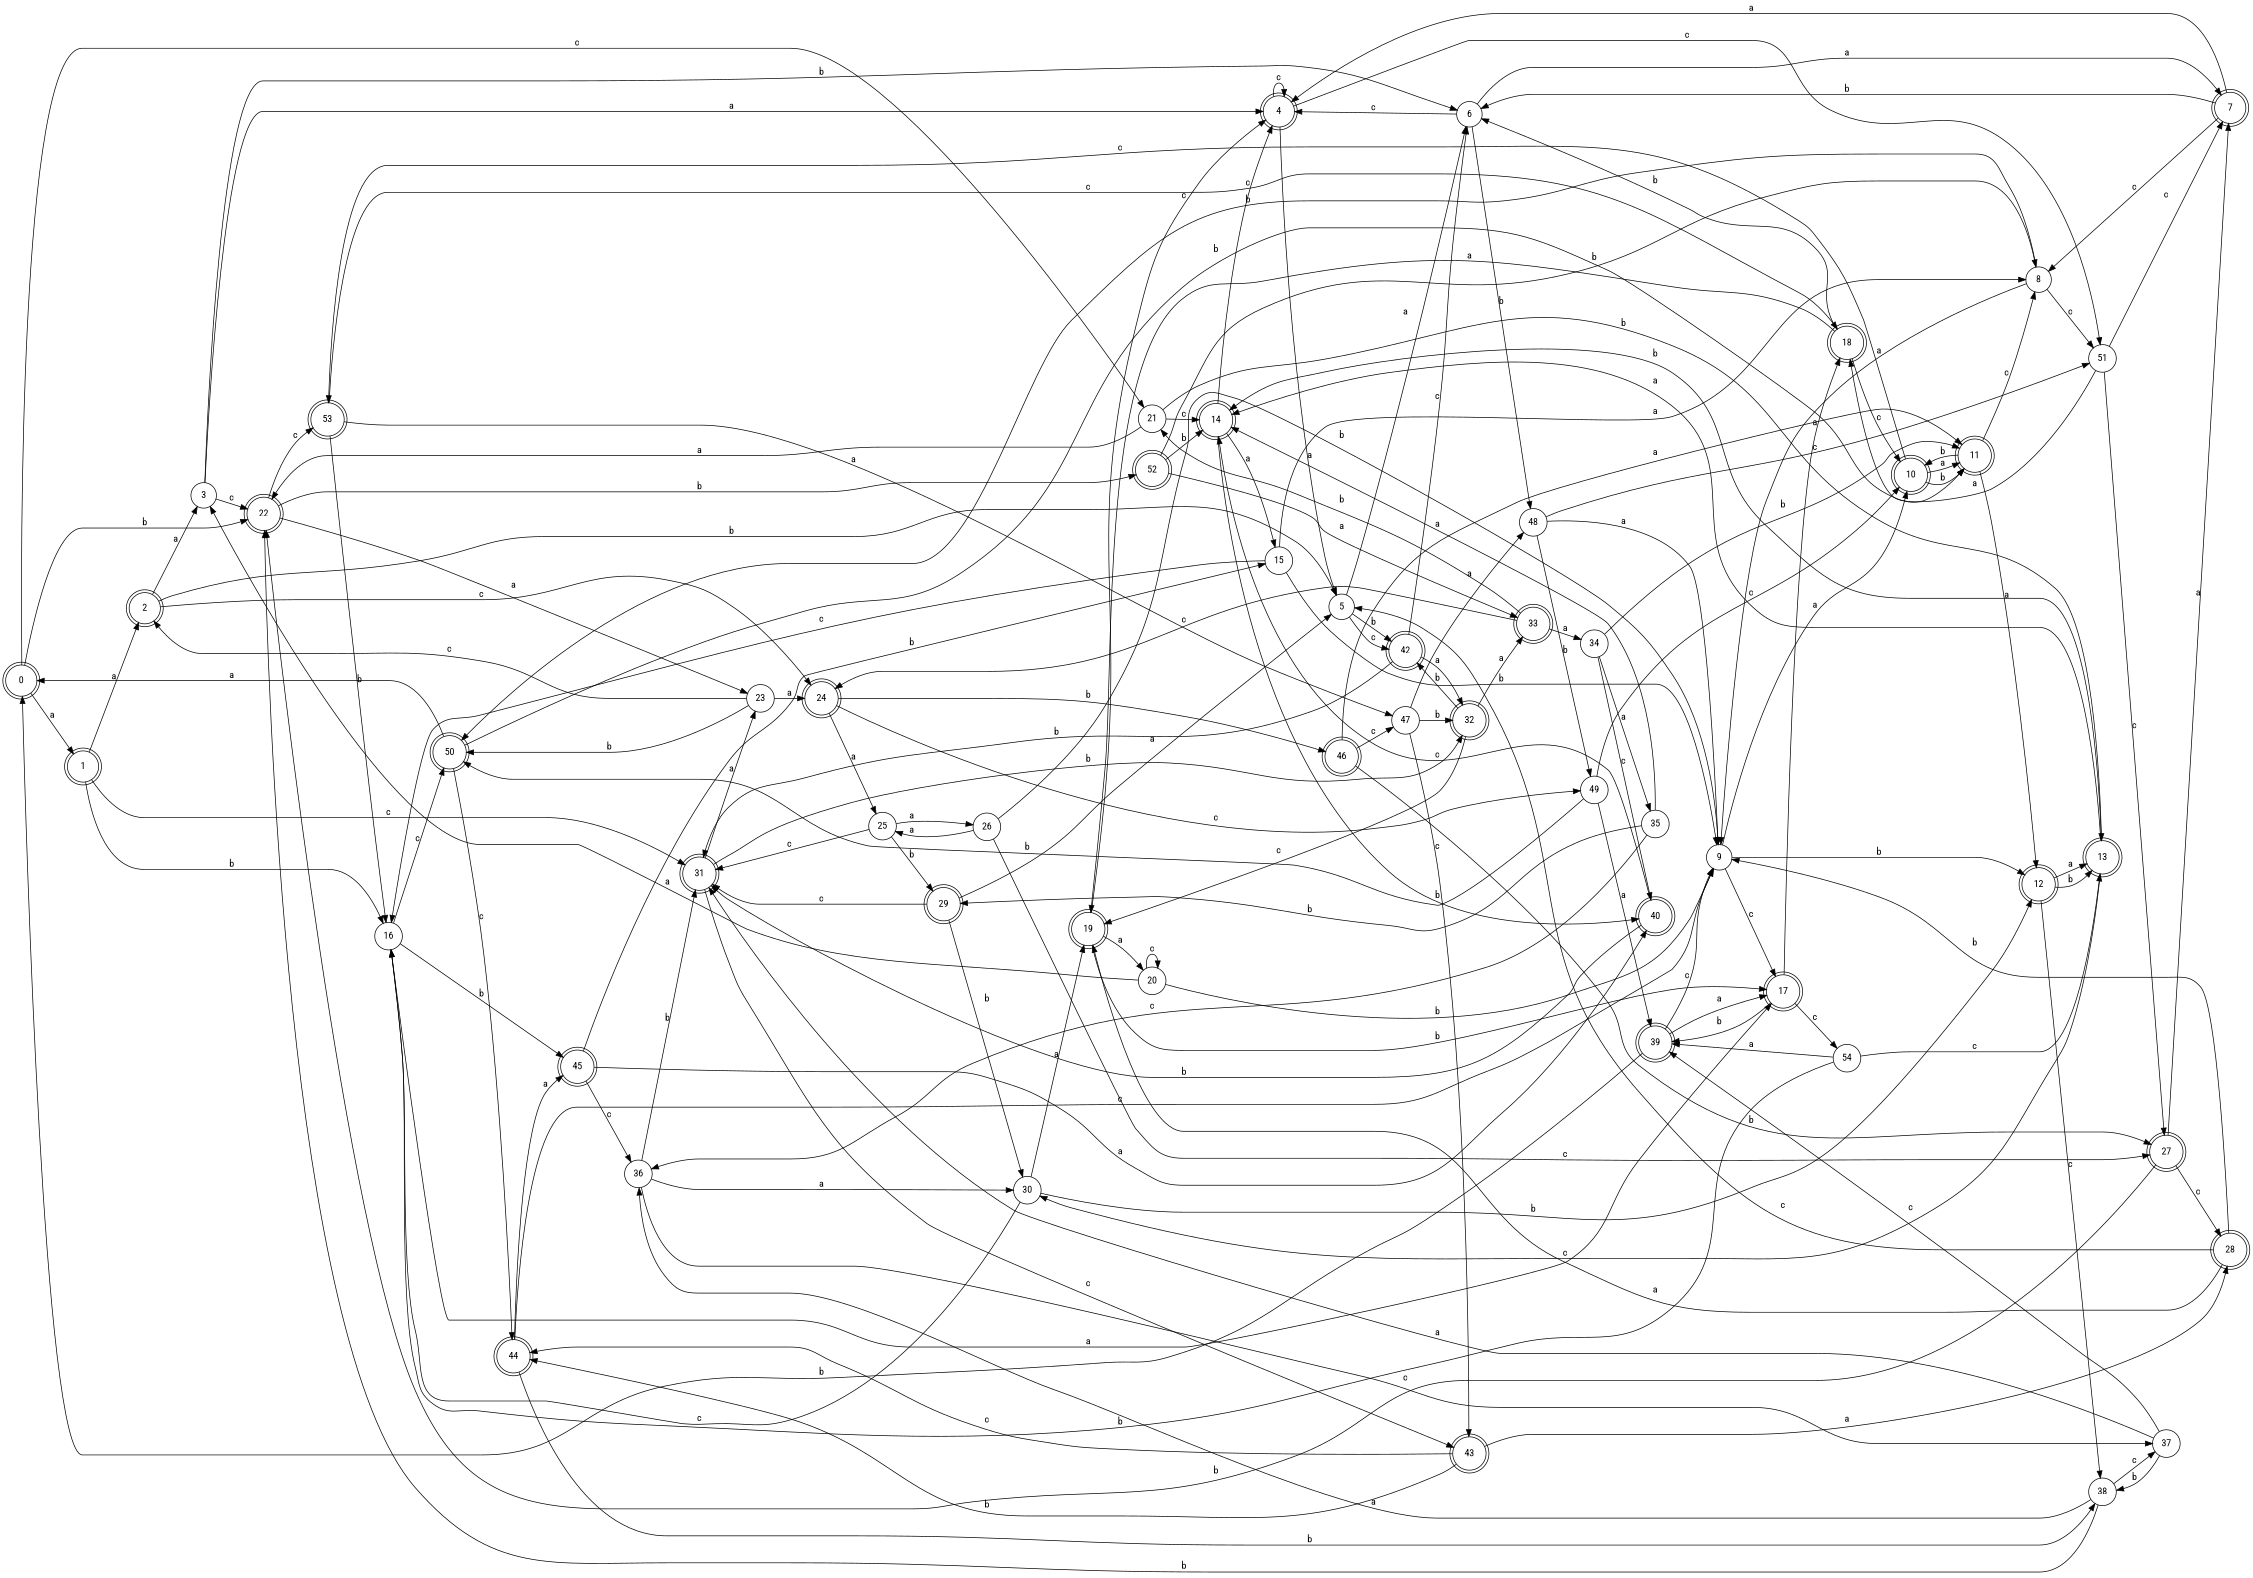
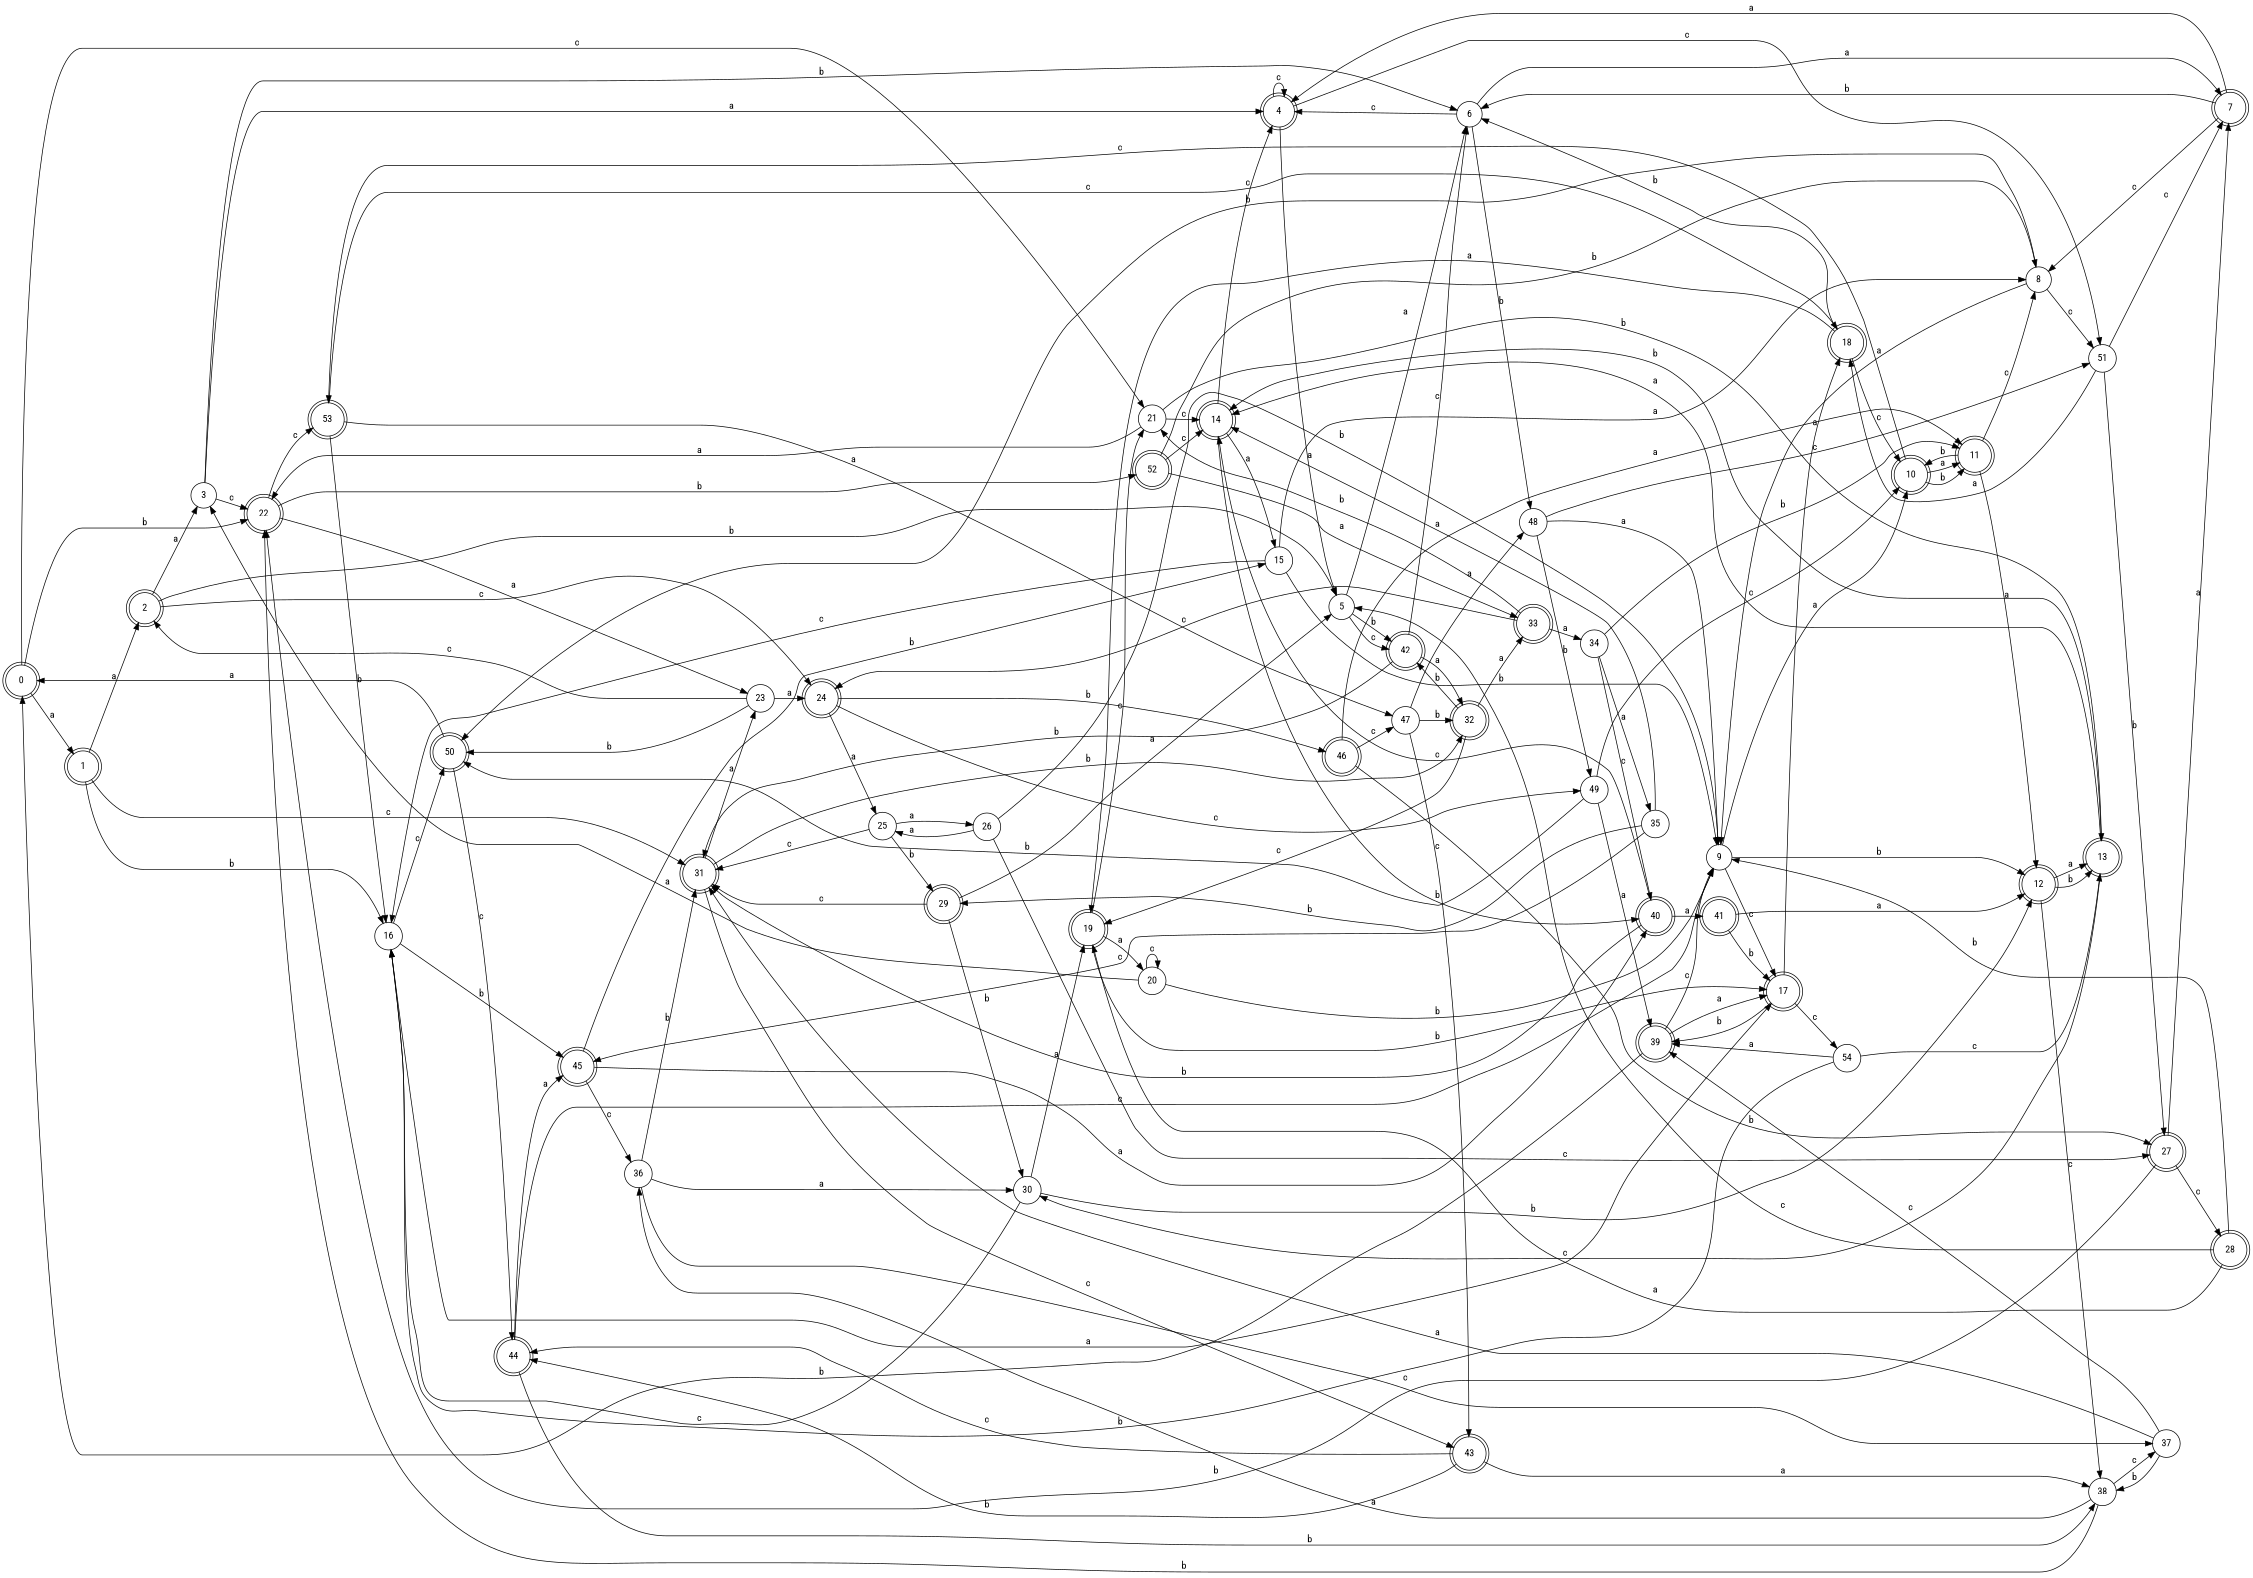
(1182, 288) -> none
(1184, 438) -> (1184, 438)
(1110, 497) -> (1124, 687)
(2134, 726) -> (2134, 726)
none -> (1719, 916)
(1162, 1013) -> (1129, 947)
(1878, 1422) -> (1782, 1476)
